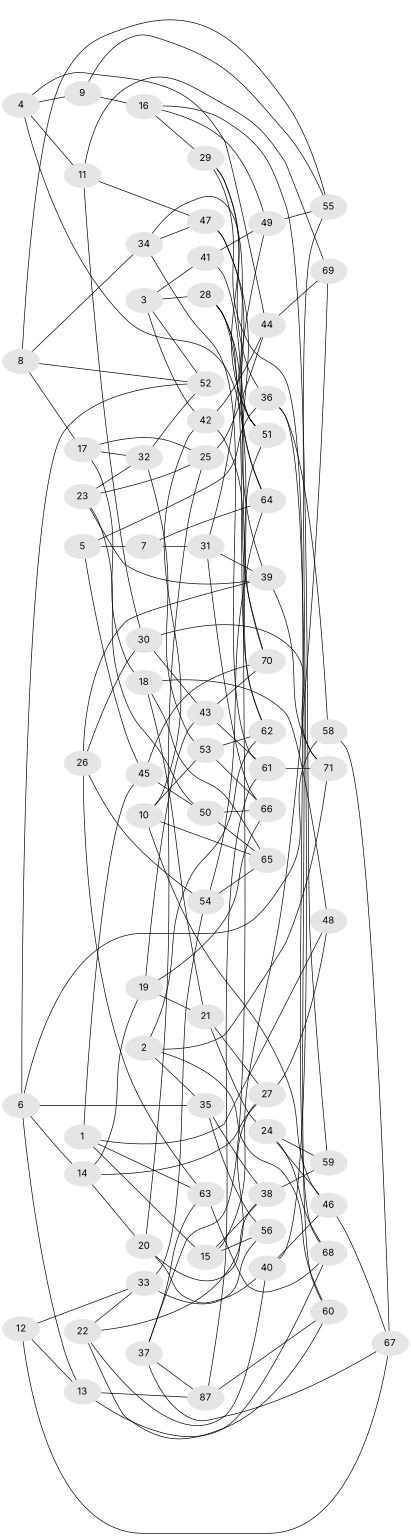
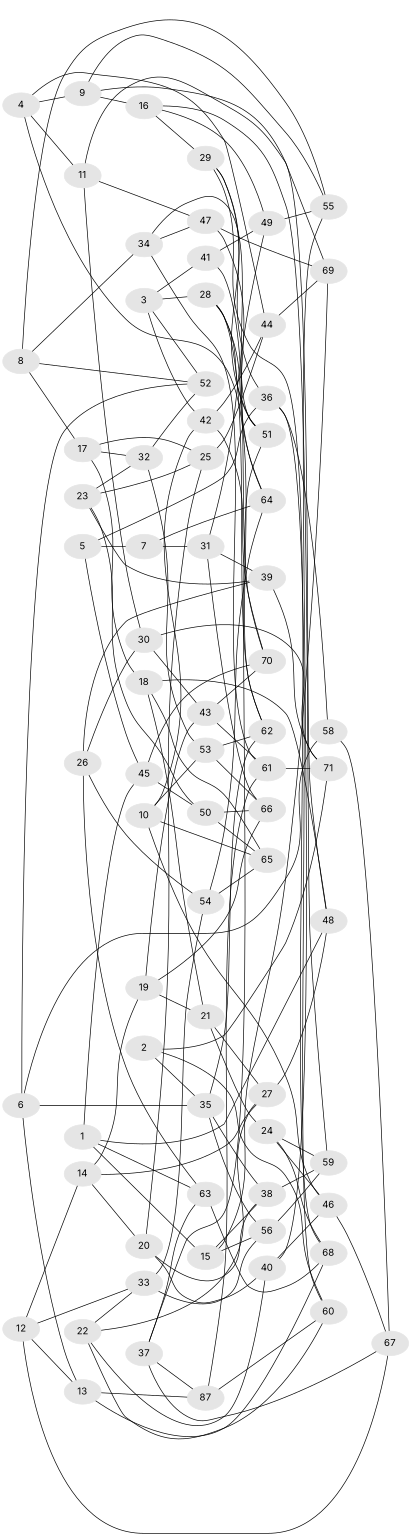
none -> (301, 284)
(245, 397) -> (266, 249)
(188, 882) -> (234, 827)
(51, 1140) -> (52, 1251)
none -> (289, 1210)
